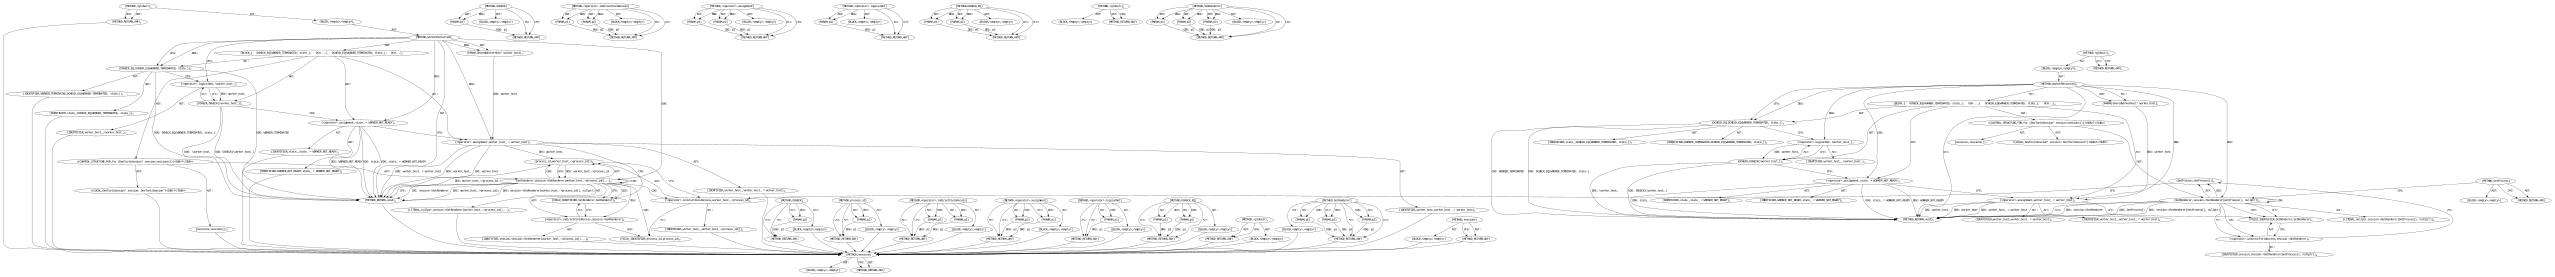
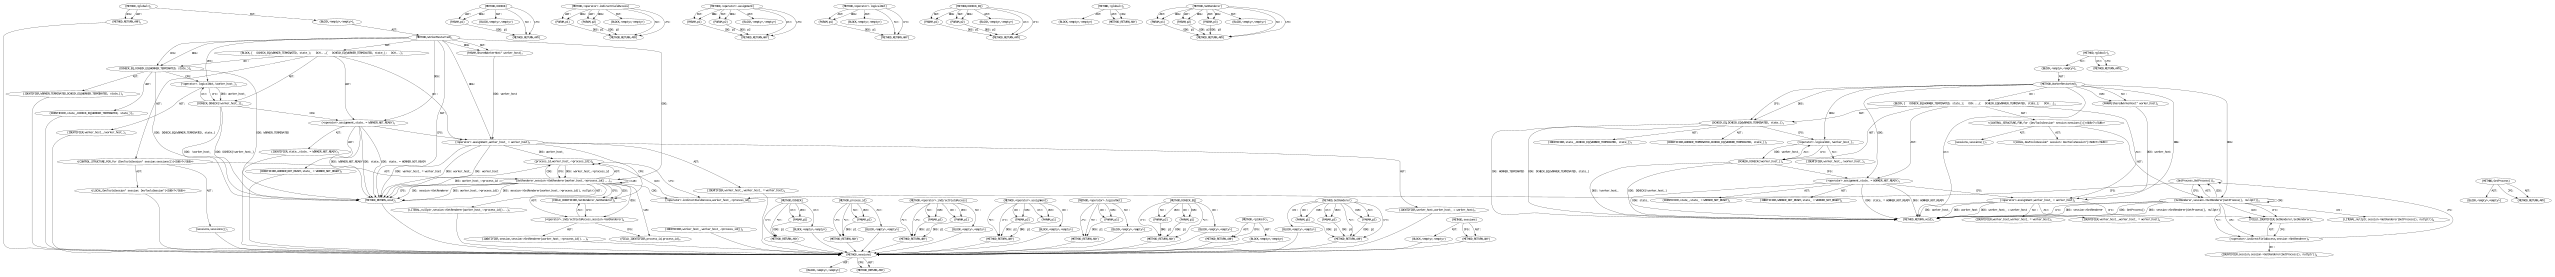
(2366, 190) -> (2192, 192)
(665, 214) -> none
(706, 214) -> none
